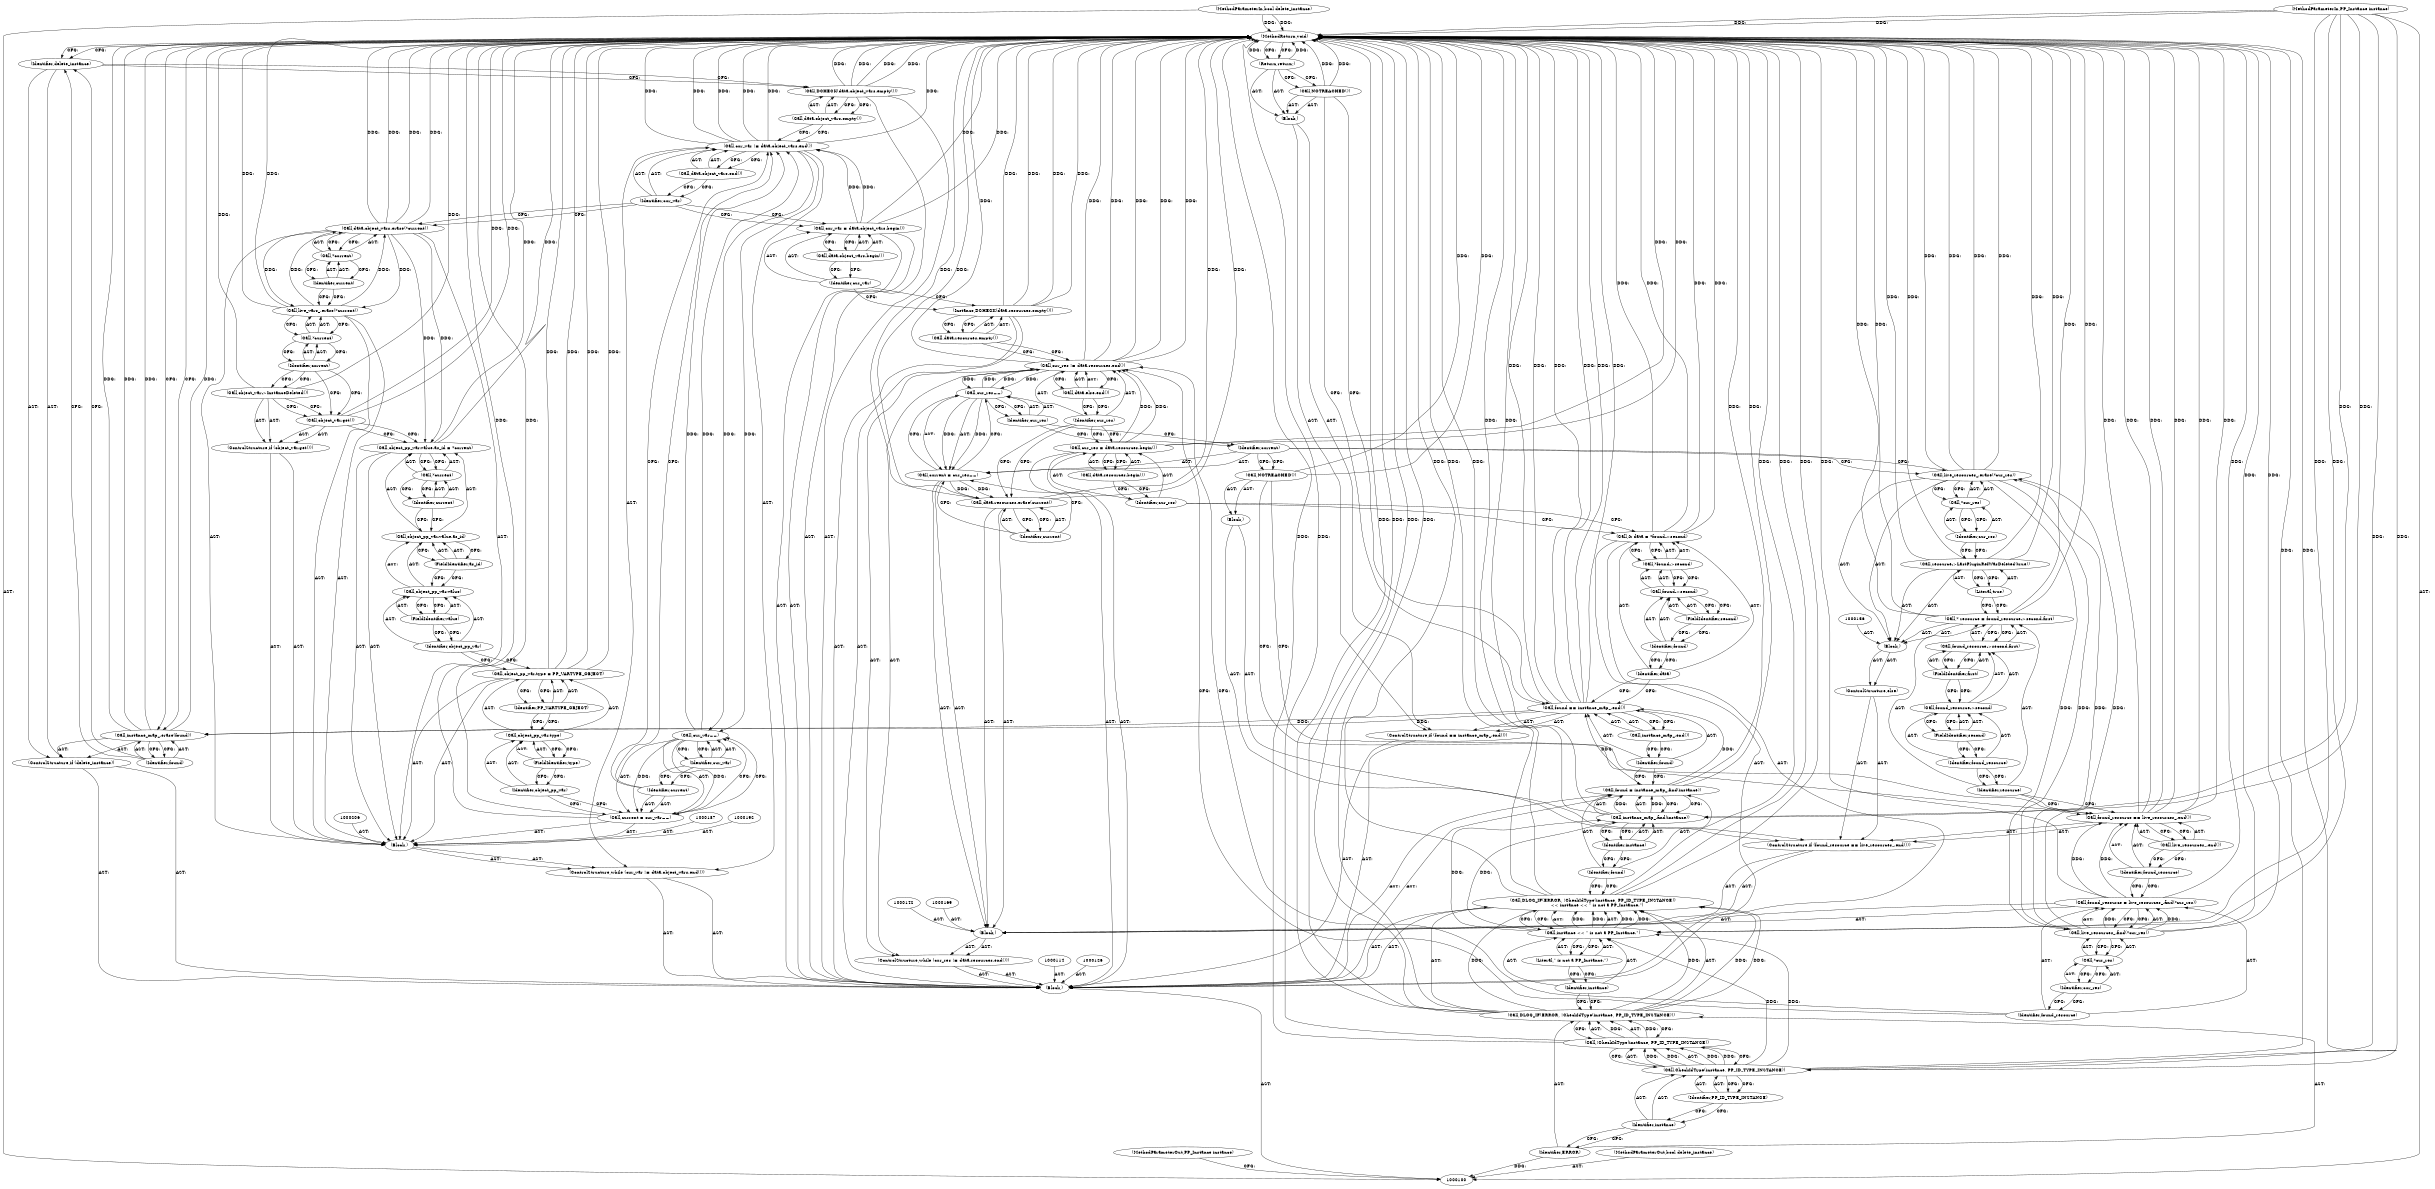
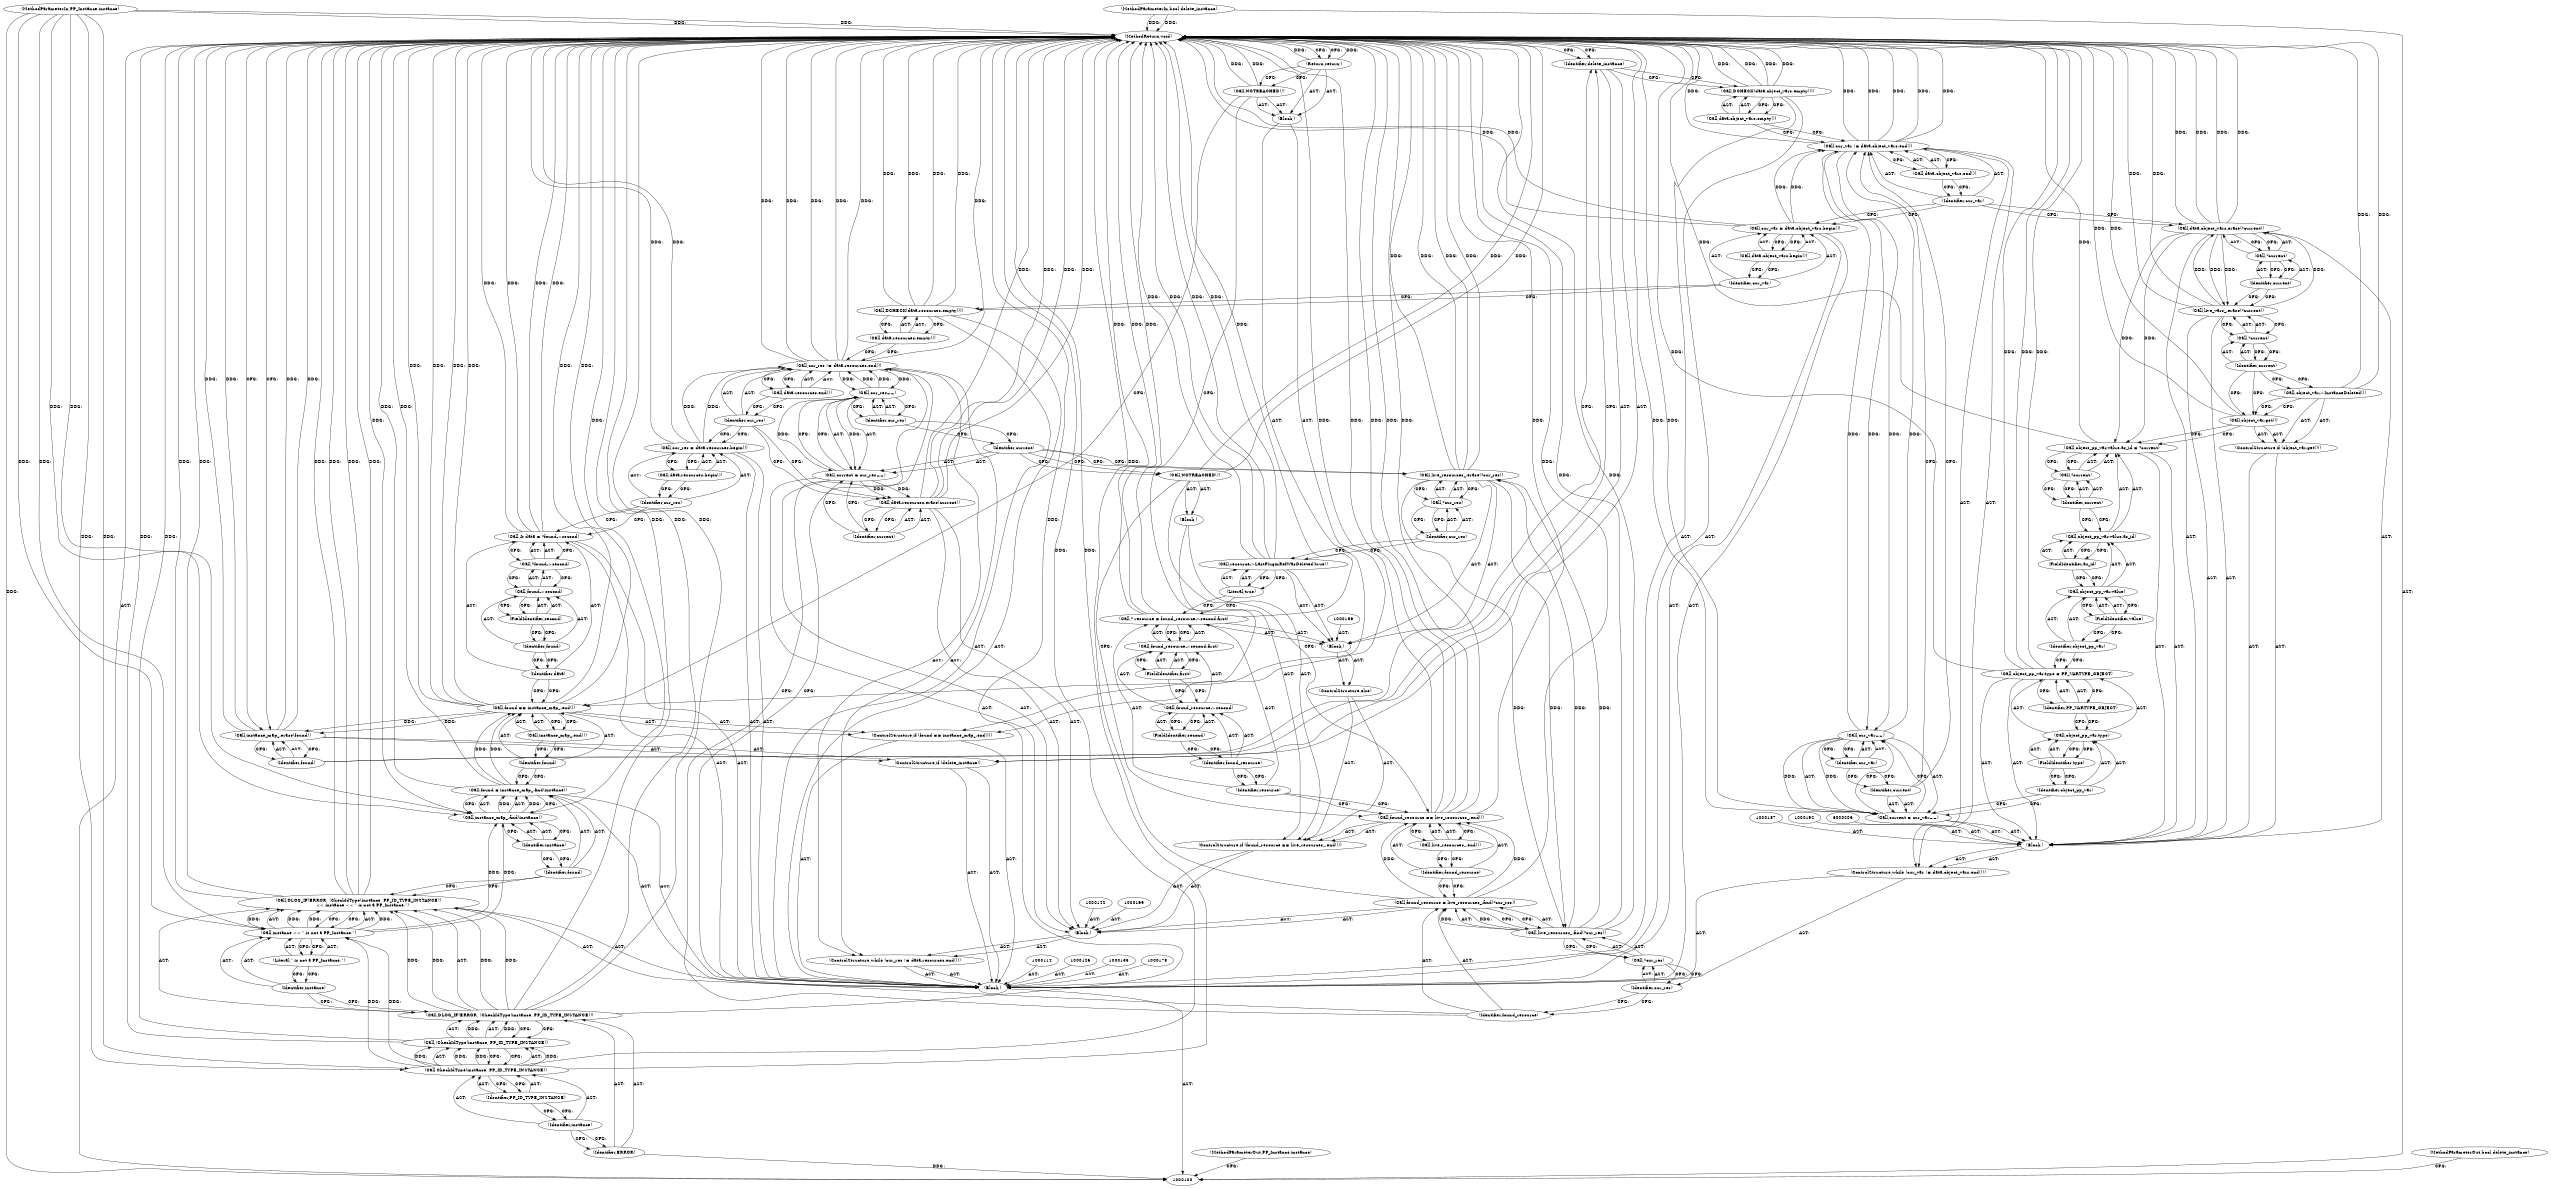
(1003, 311) -> (919, 311)
(1086, 393) -> (802, 393)
(2425, 592) -> (13, 592)
none -> (116, 659)
(350, 818) -> (1843, 818)
none -> (1119, 961)
none -> (1158, 961)
(1579, 1166) -> (2442, 1166)
